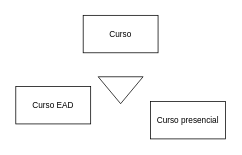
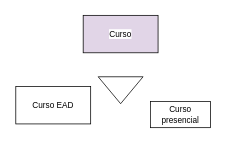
(120, 34) -> (120, 34)
(188, 120) -> (180, 115)
